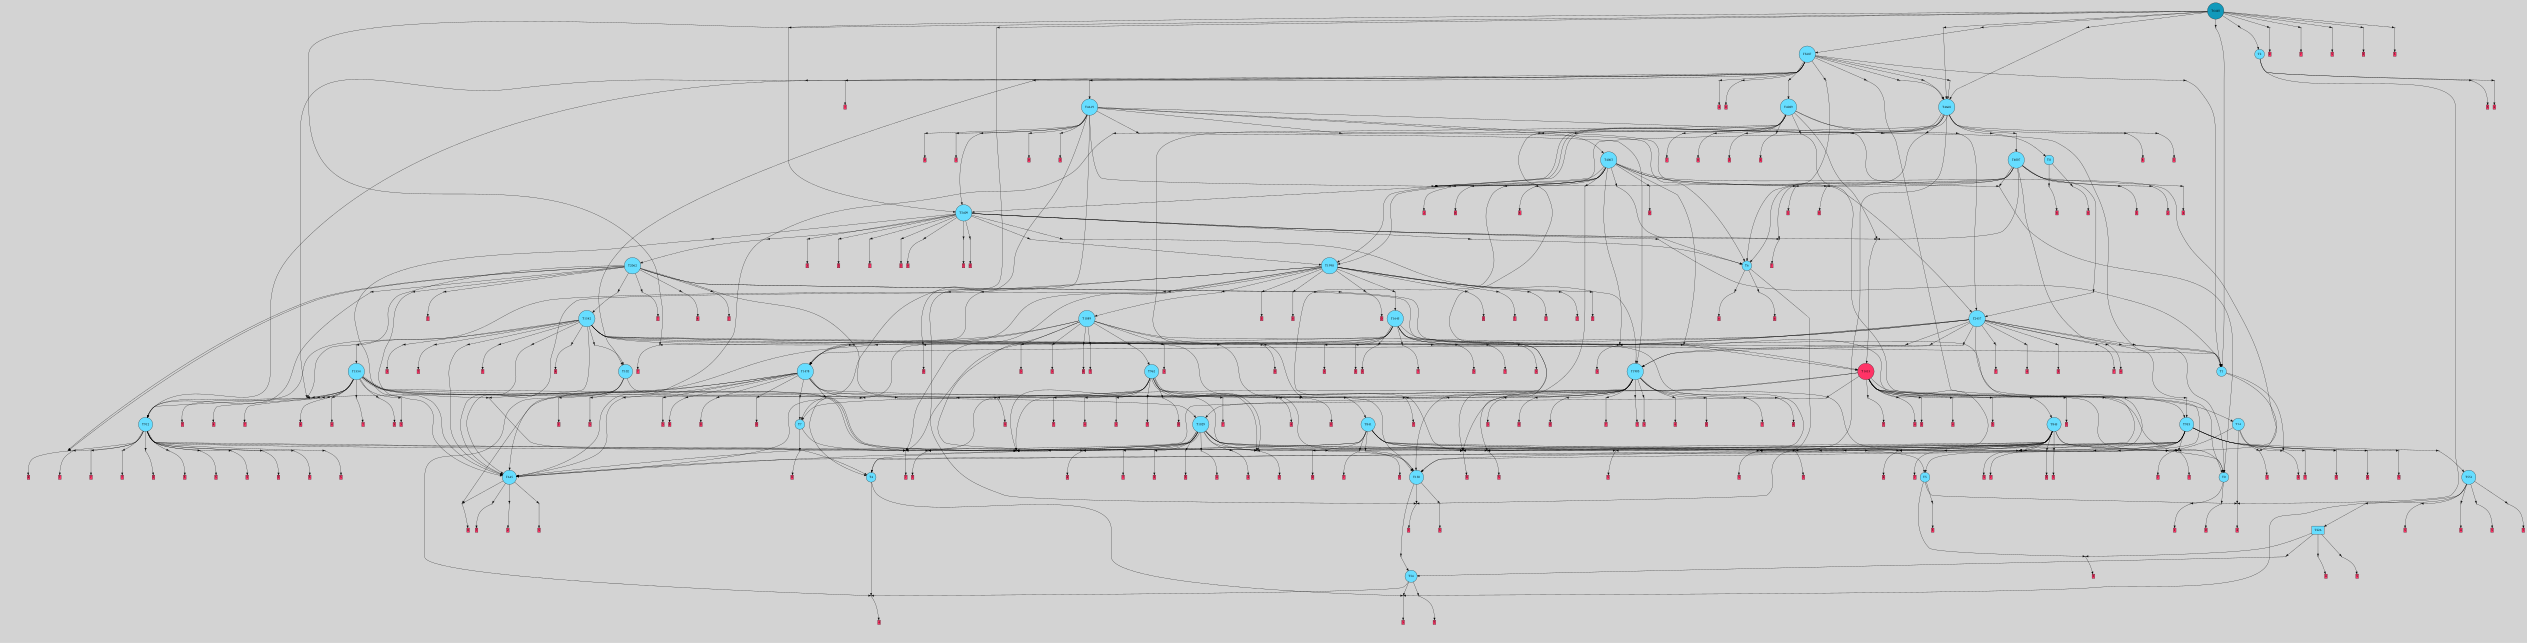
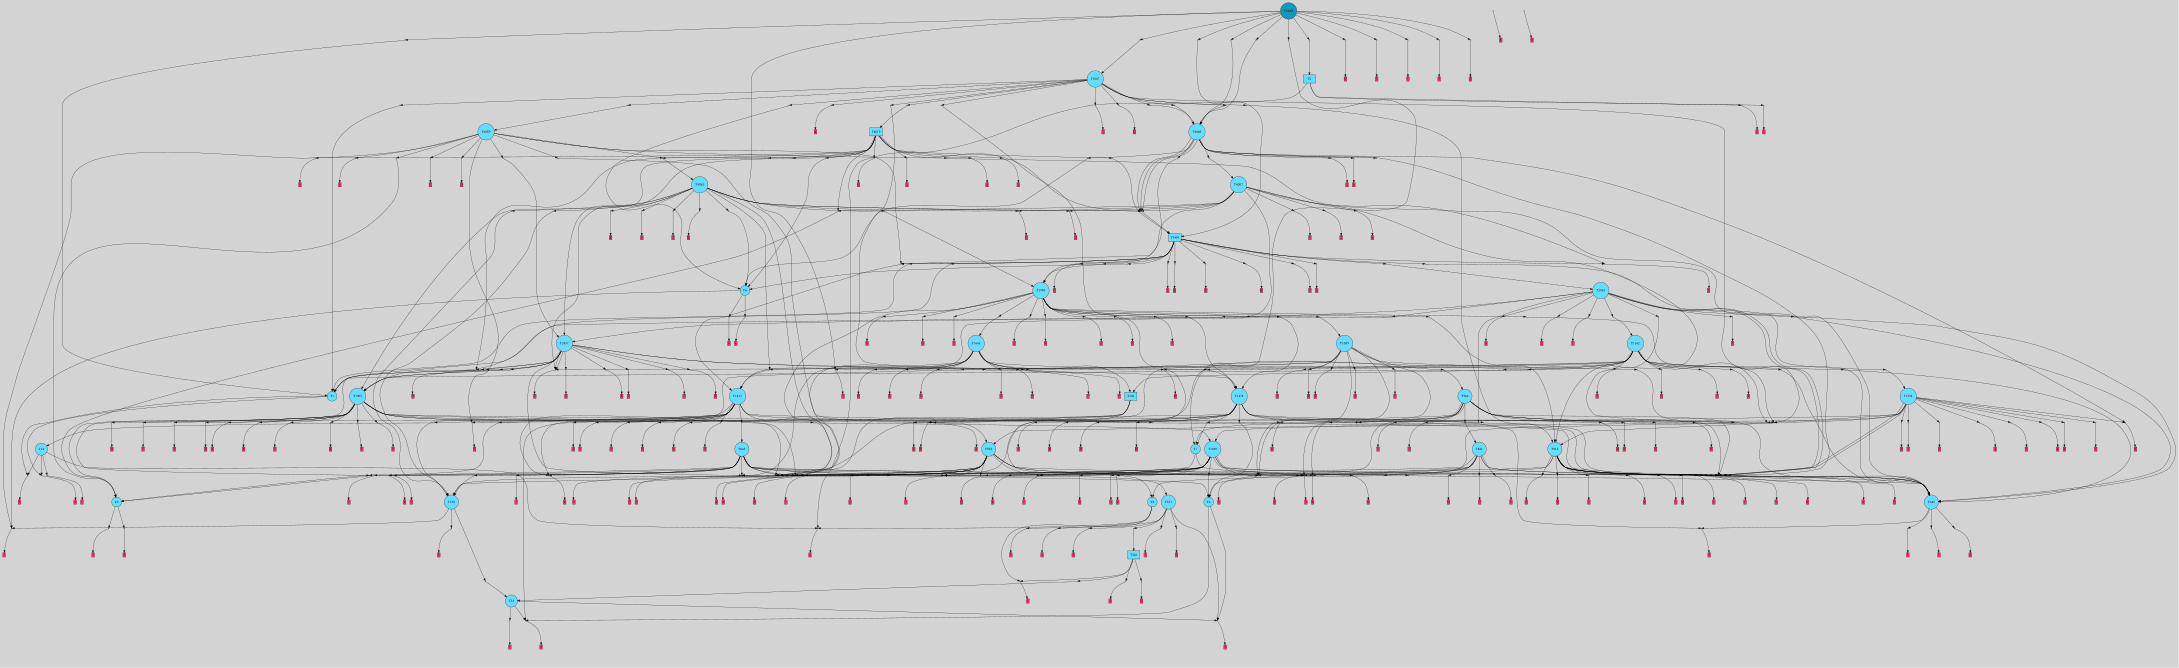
(2260, 54) -> (1309, 79)
(1090, 107) -> (876, 132)
(2049, 160) -> none
(964, 213) -> (1175, 238)
(626, 372) -> (1131, 396)
(1866, 372) -> (738, 396)
